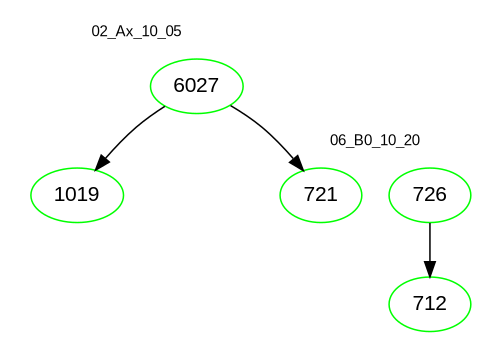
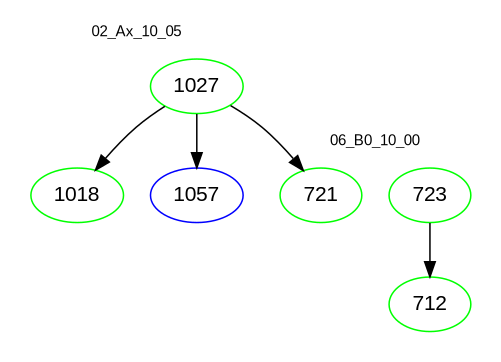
(197, 86) -> (197, 86)
(375, 142) -> (375, 142)
(77, 195) -> (77, 195)
none -> (197, 195)
(430, 195) -> (430, 195)
